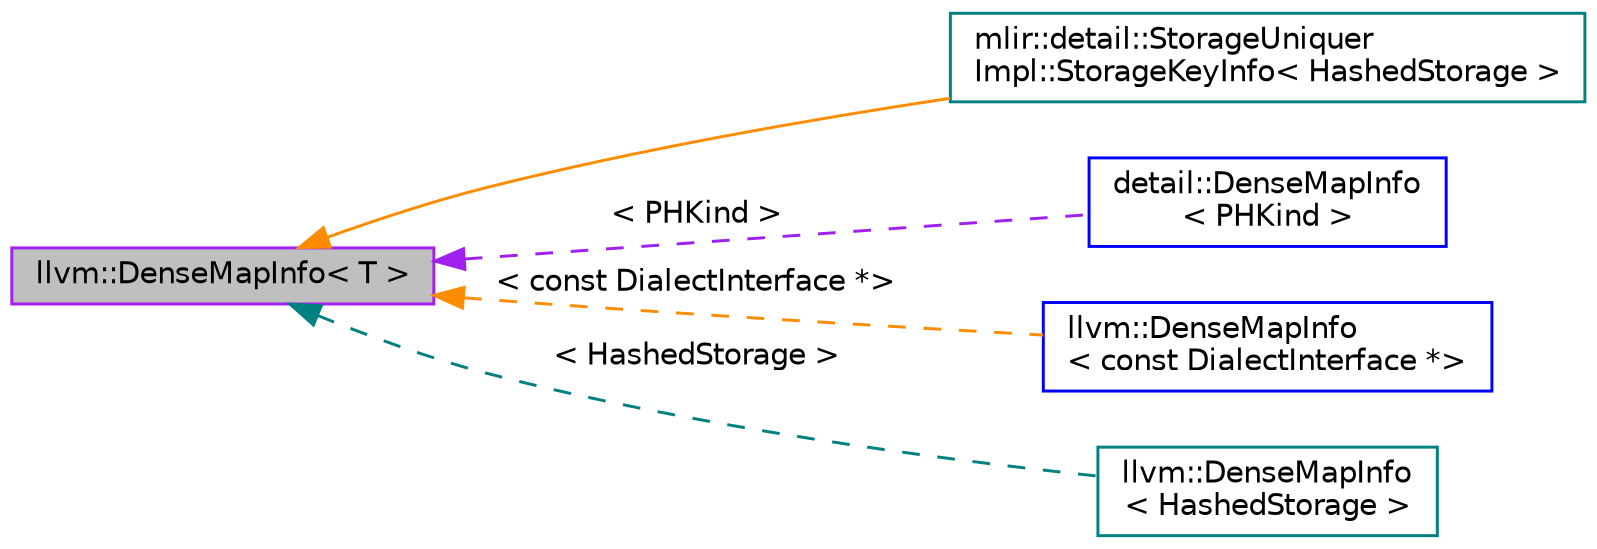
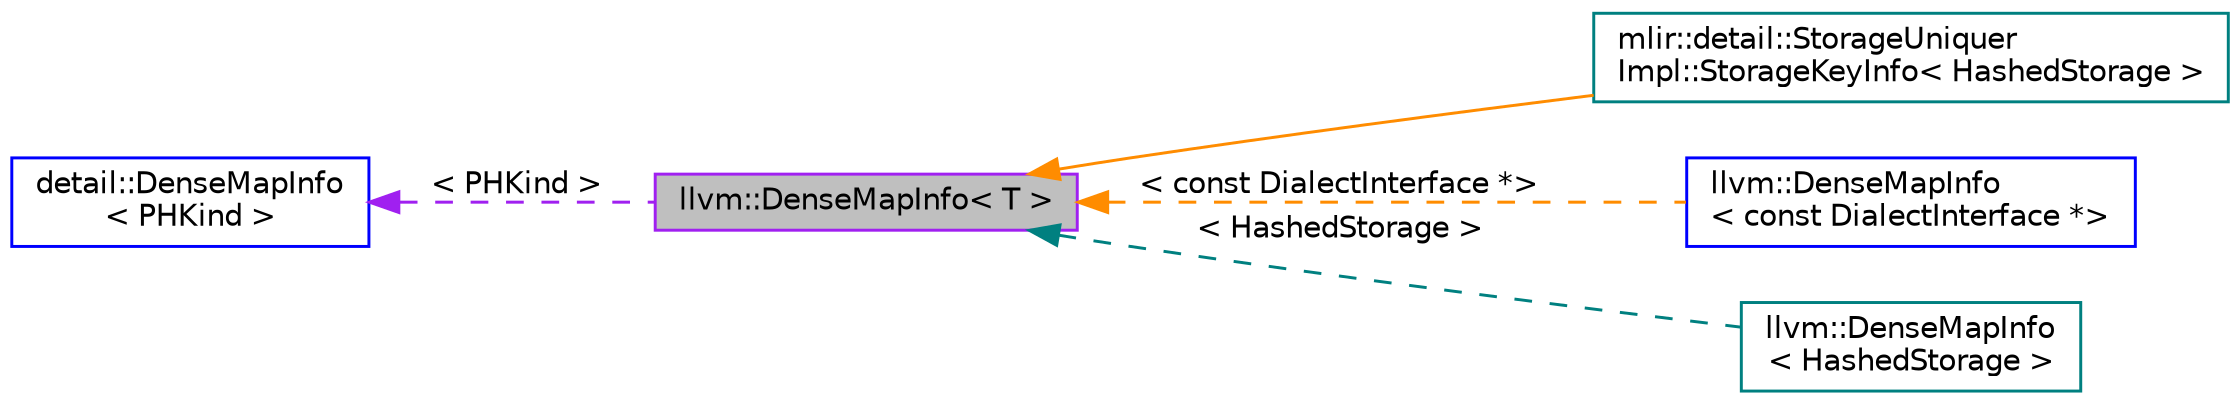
(777, 237) -> (527, 202)
